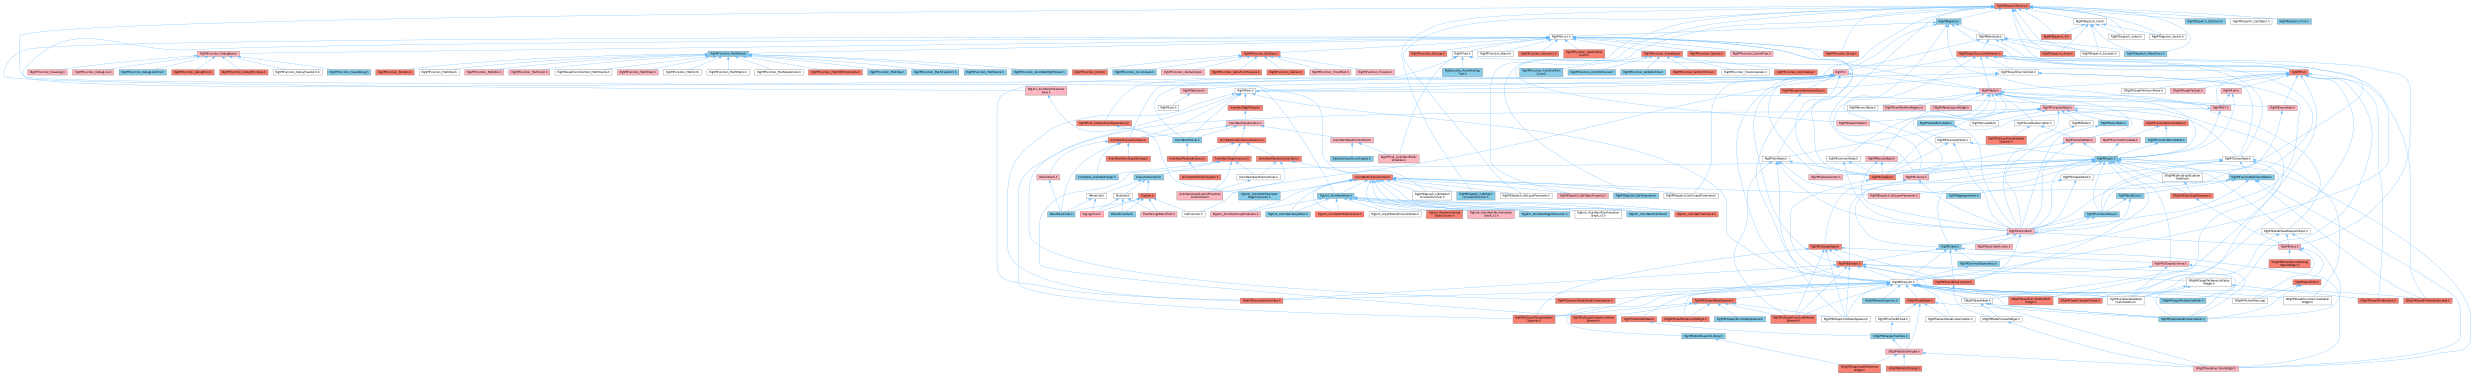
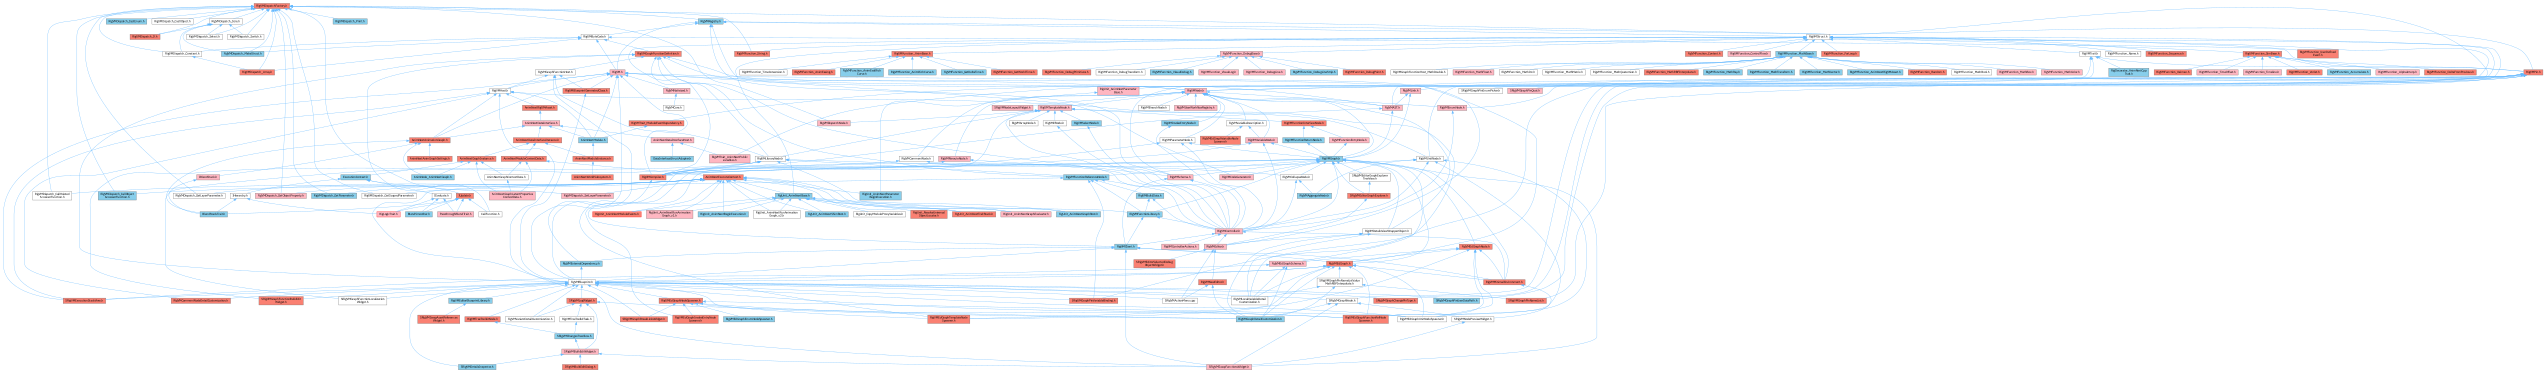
(2074, 39) -> (221, 63)
(2209, 282) -> (1340, 282)
(1883, 360) -> (527, 360)
